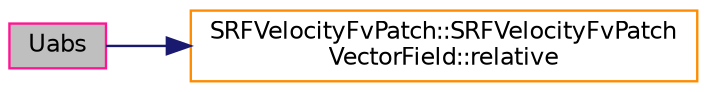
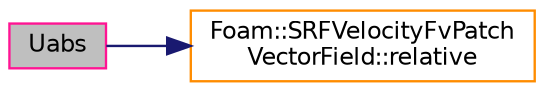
(444, 46) -> (363, 46)
